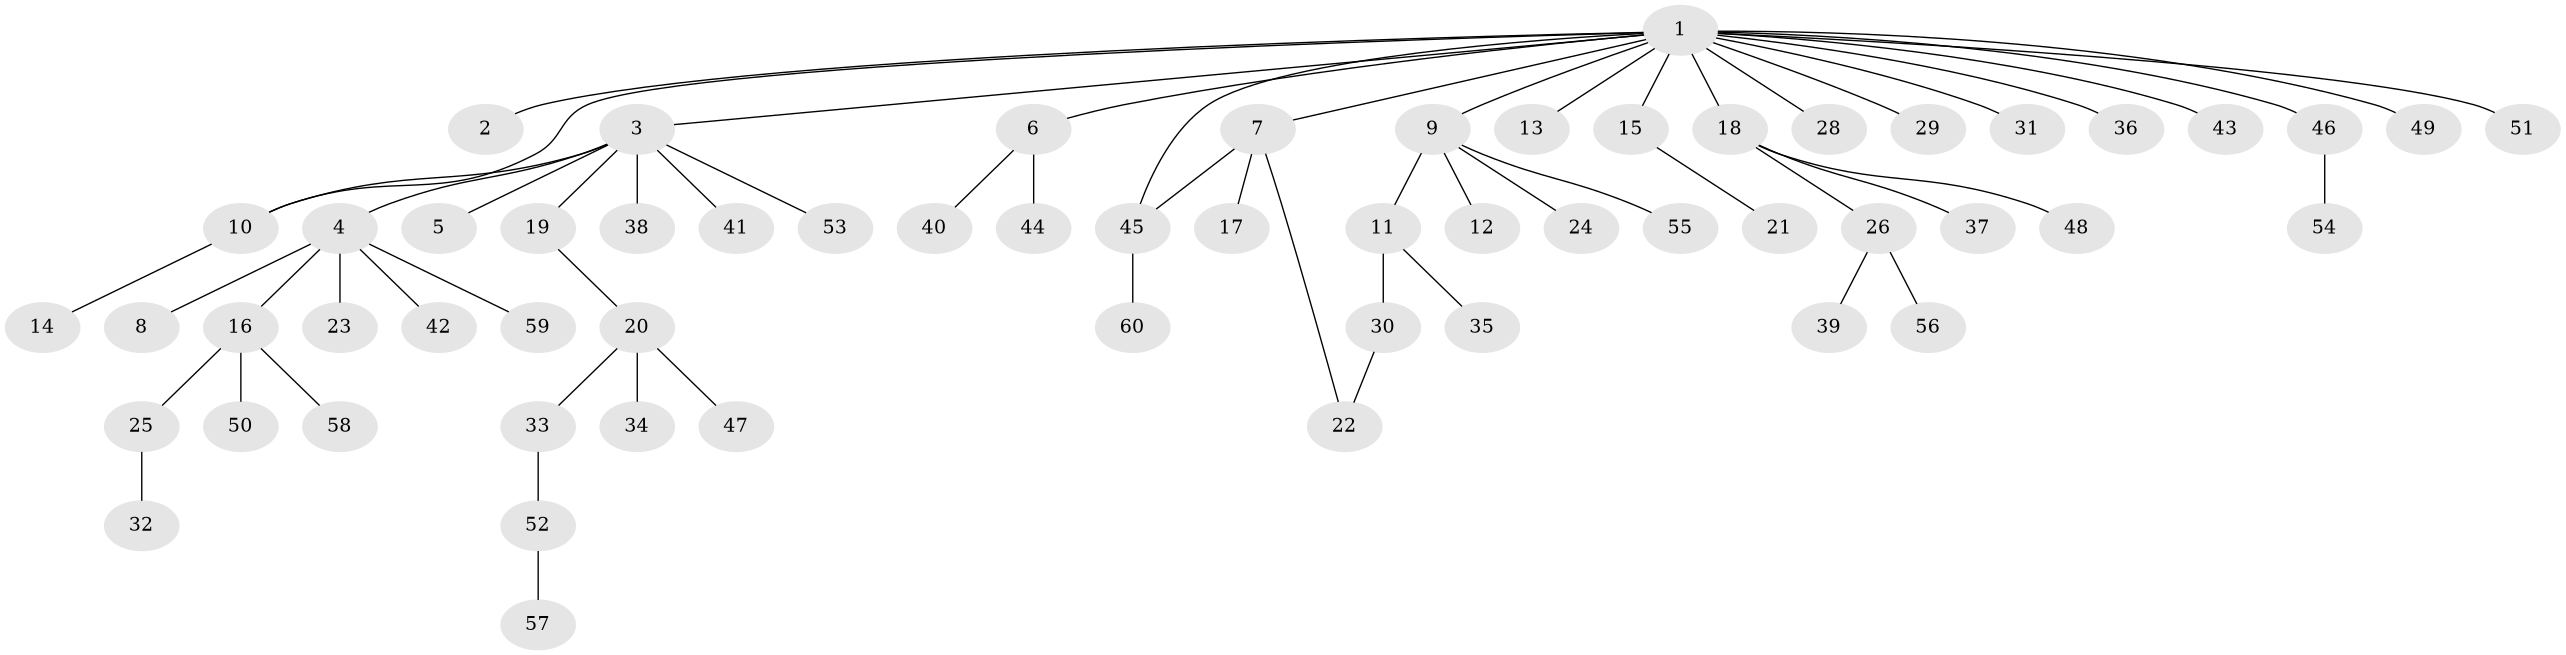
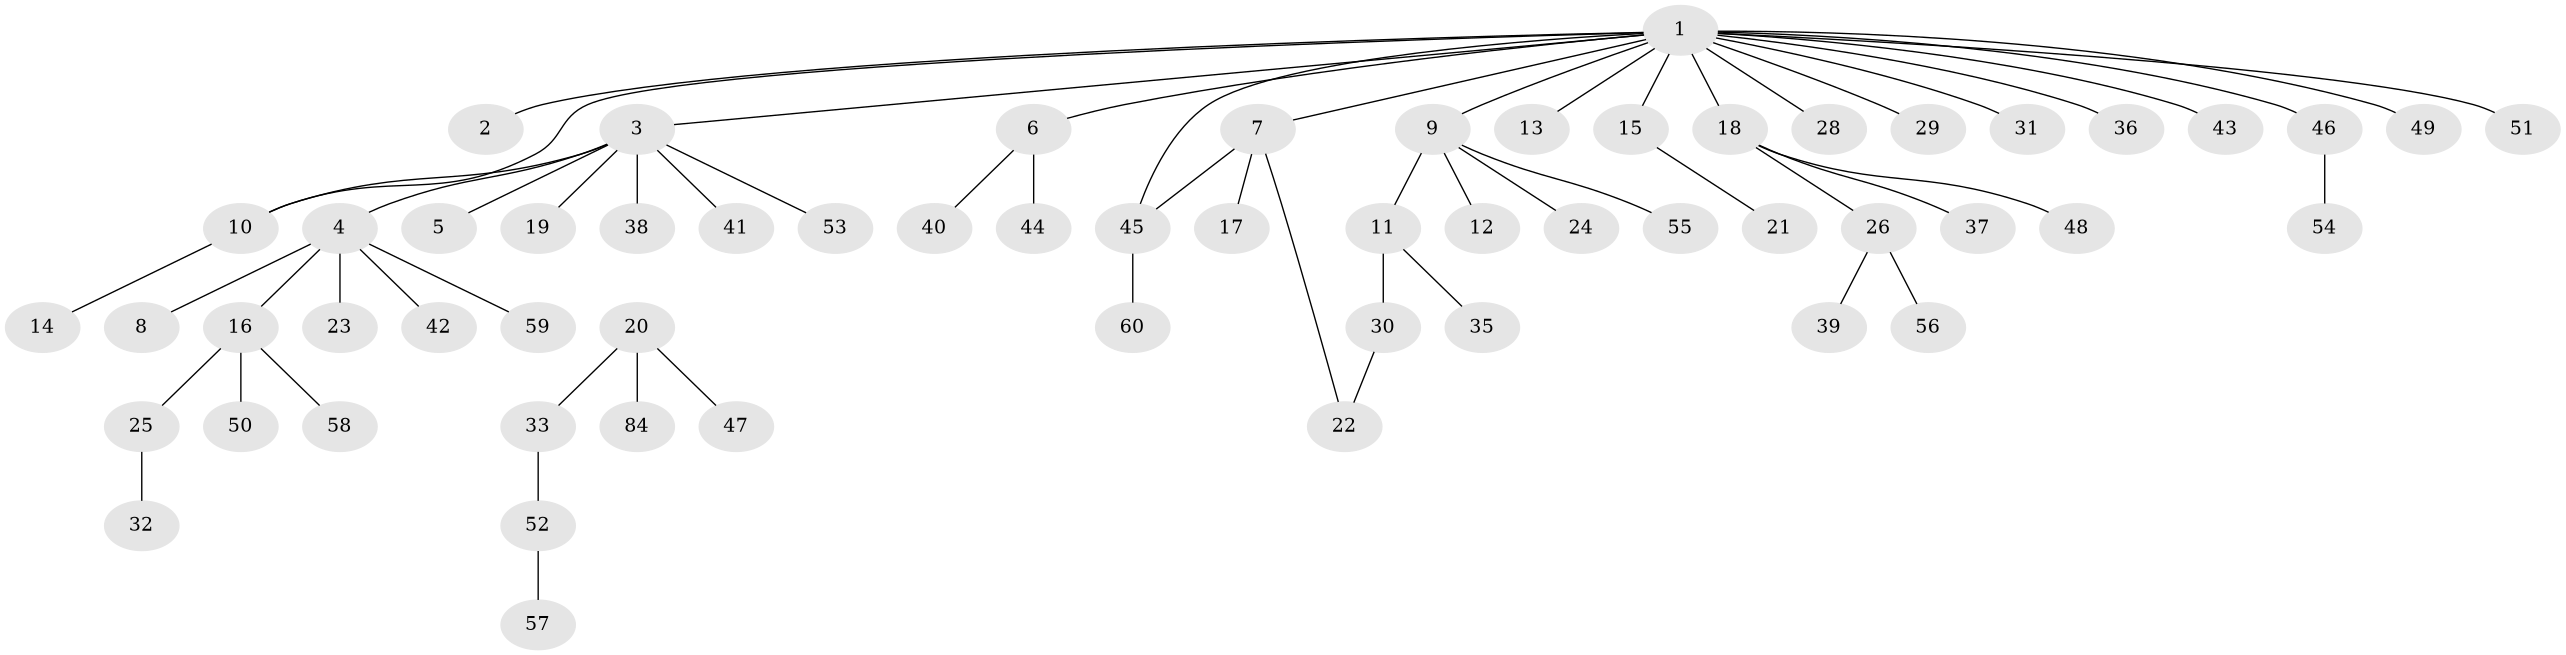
(588, 278) -> none
(637, 427) -> (637, 427)
